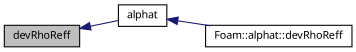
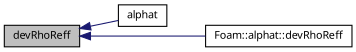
(194, 23) -> (148, 36)
